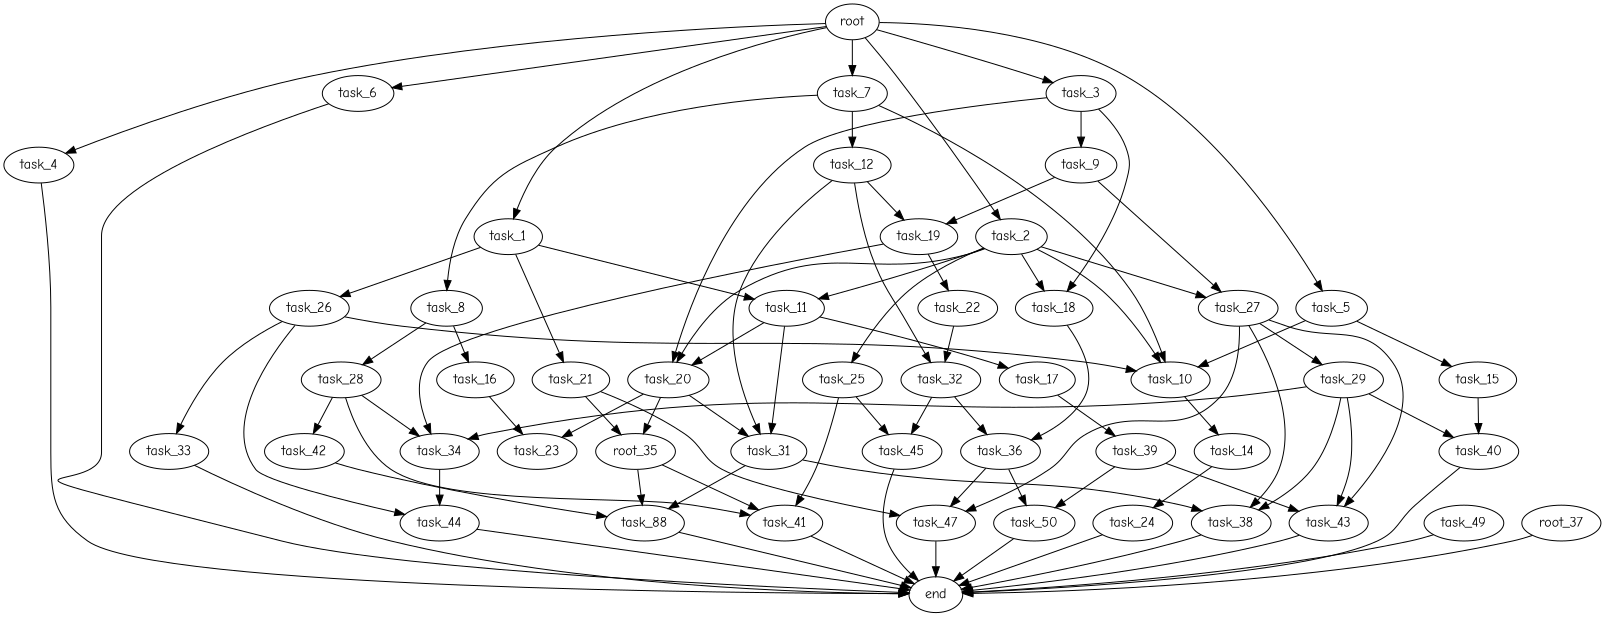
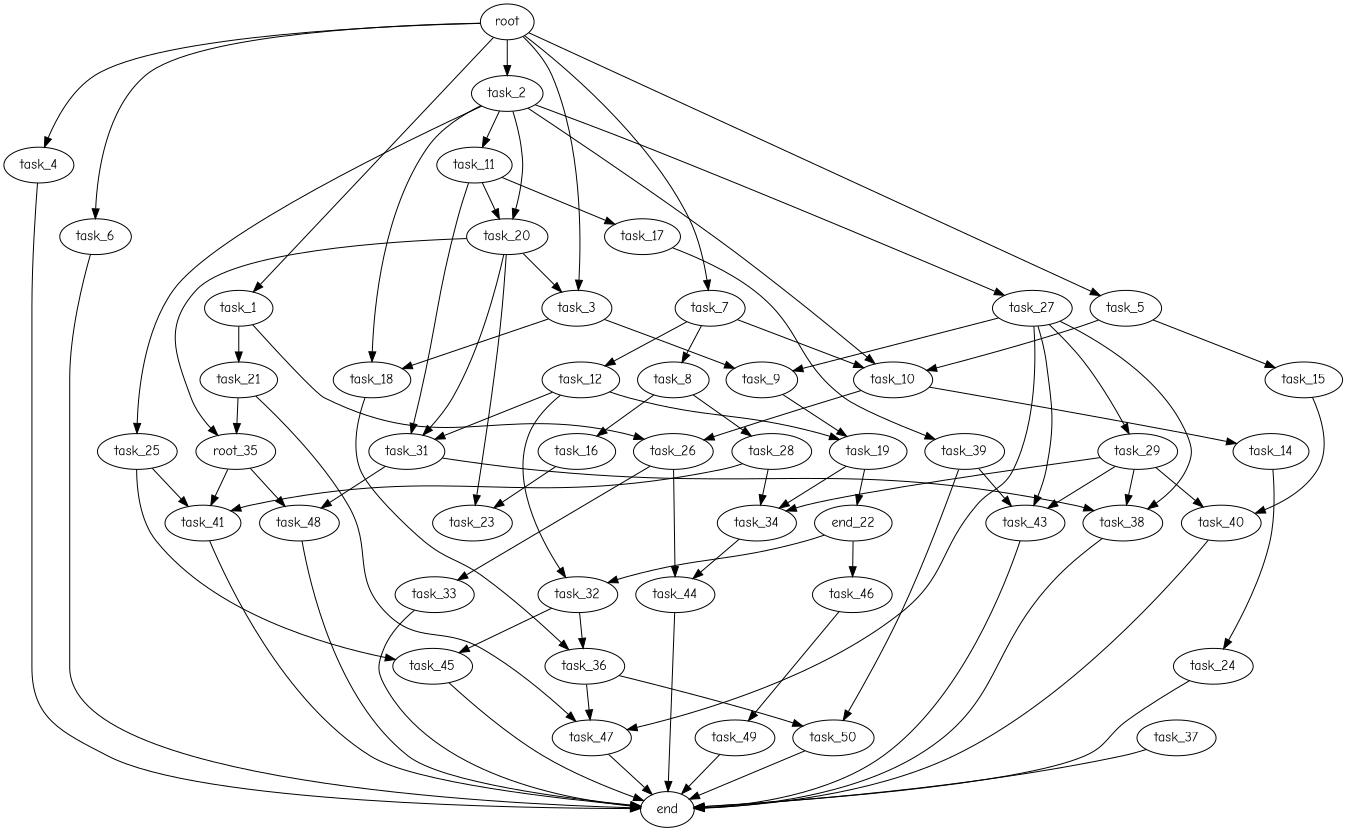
(805, 147) -> (539, 269)
(1156, 233) -> (901, 343)
(642, 271) -> none
(958, 308) -> (853, 523)
(716, 343) -> (787, 413)
(304, 451) -> none
(644, 523) -> (299, 523)
(1561, 523) -> (1177, 738)
none -> (852, 595)
